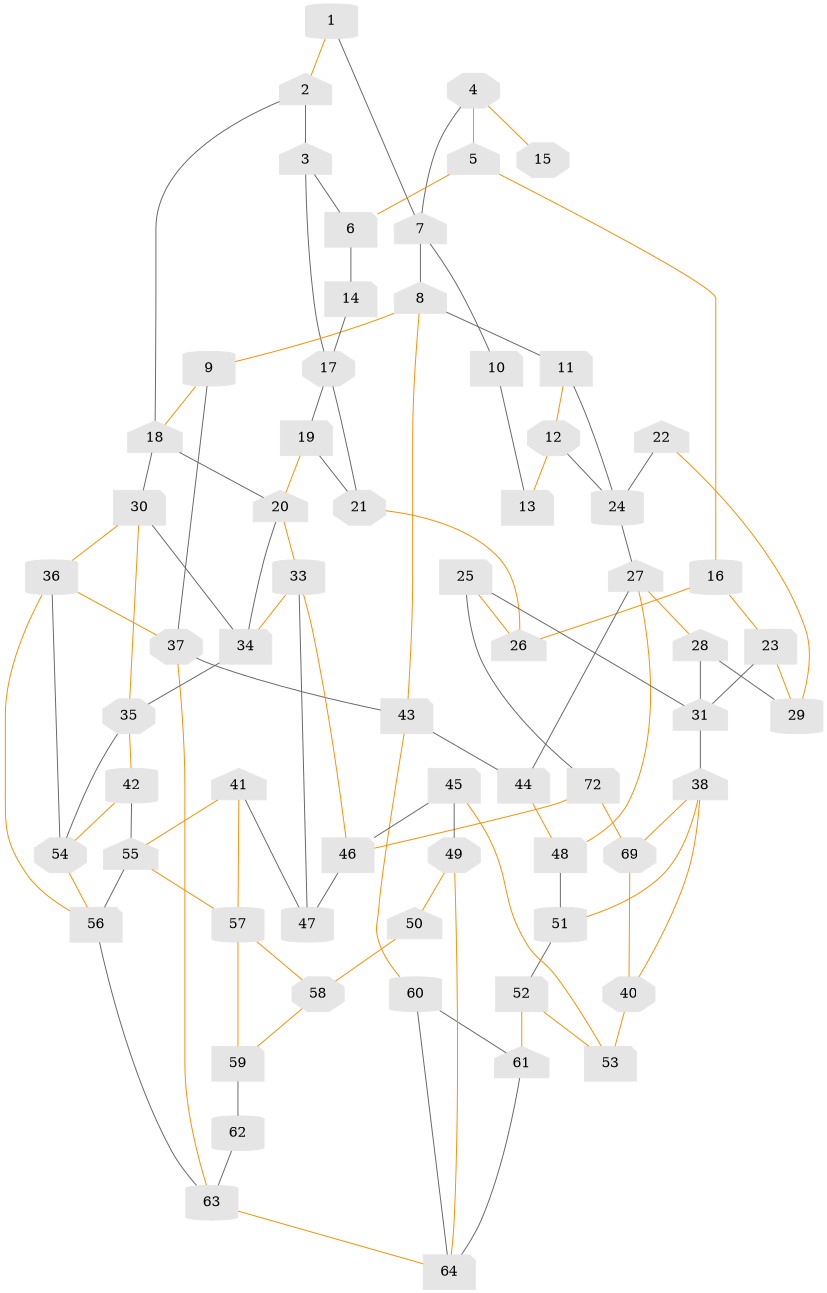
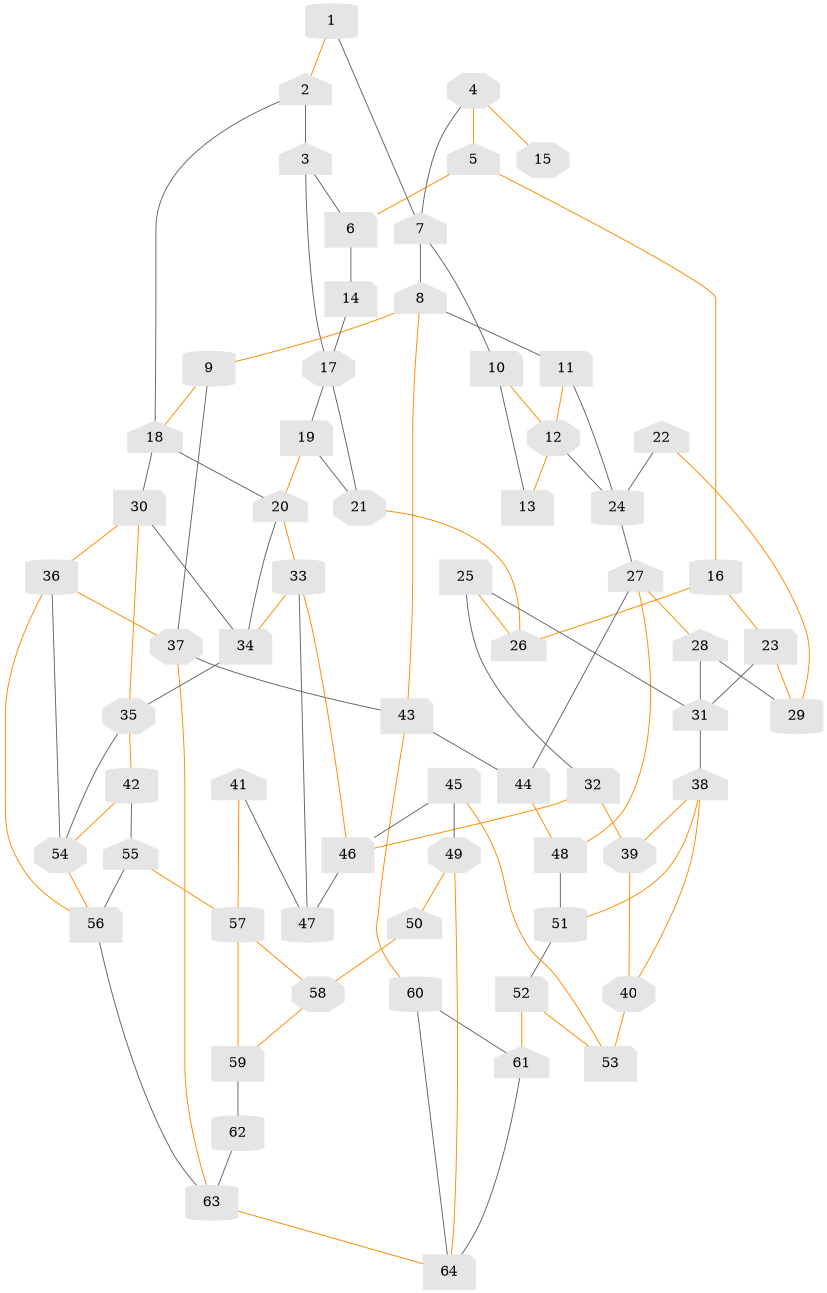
none -> (526, 404)
(593, 786) -> (593, 786)
(178, 824) -> none
(630, 855) -> (630, 855)
